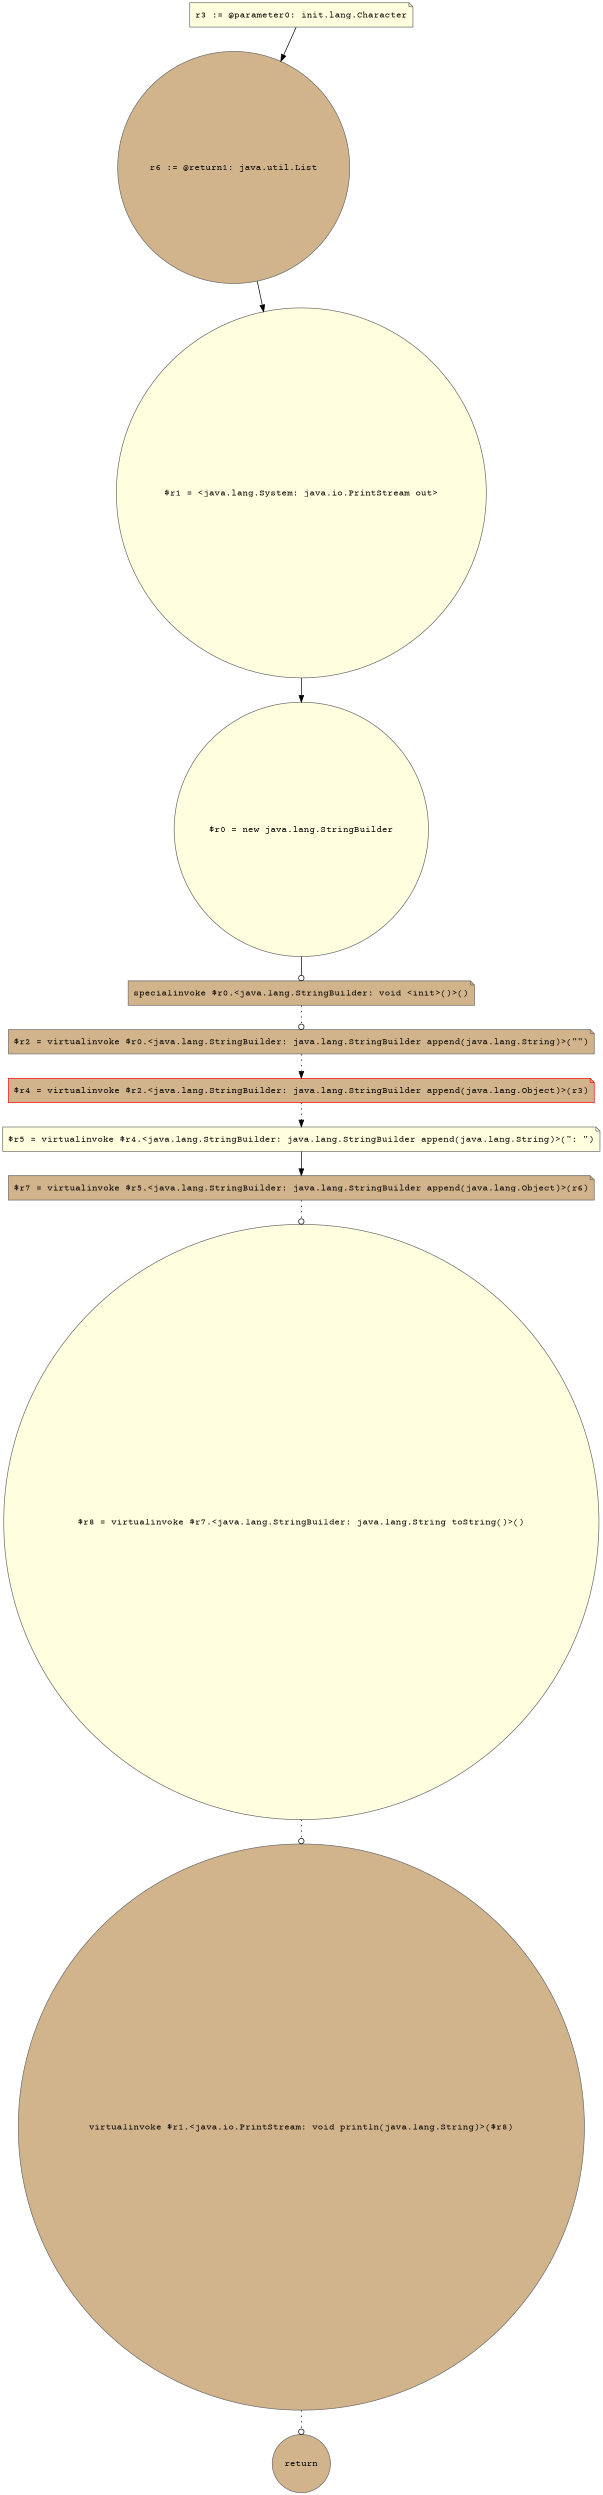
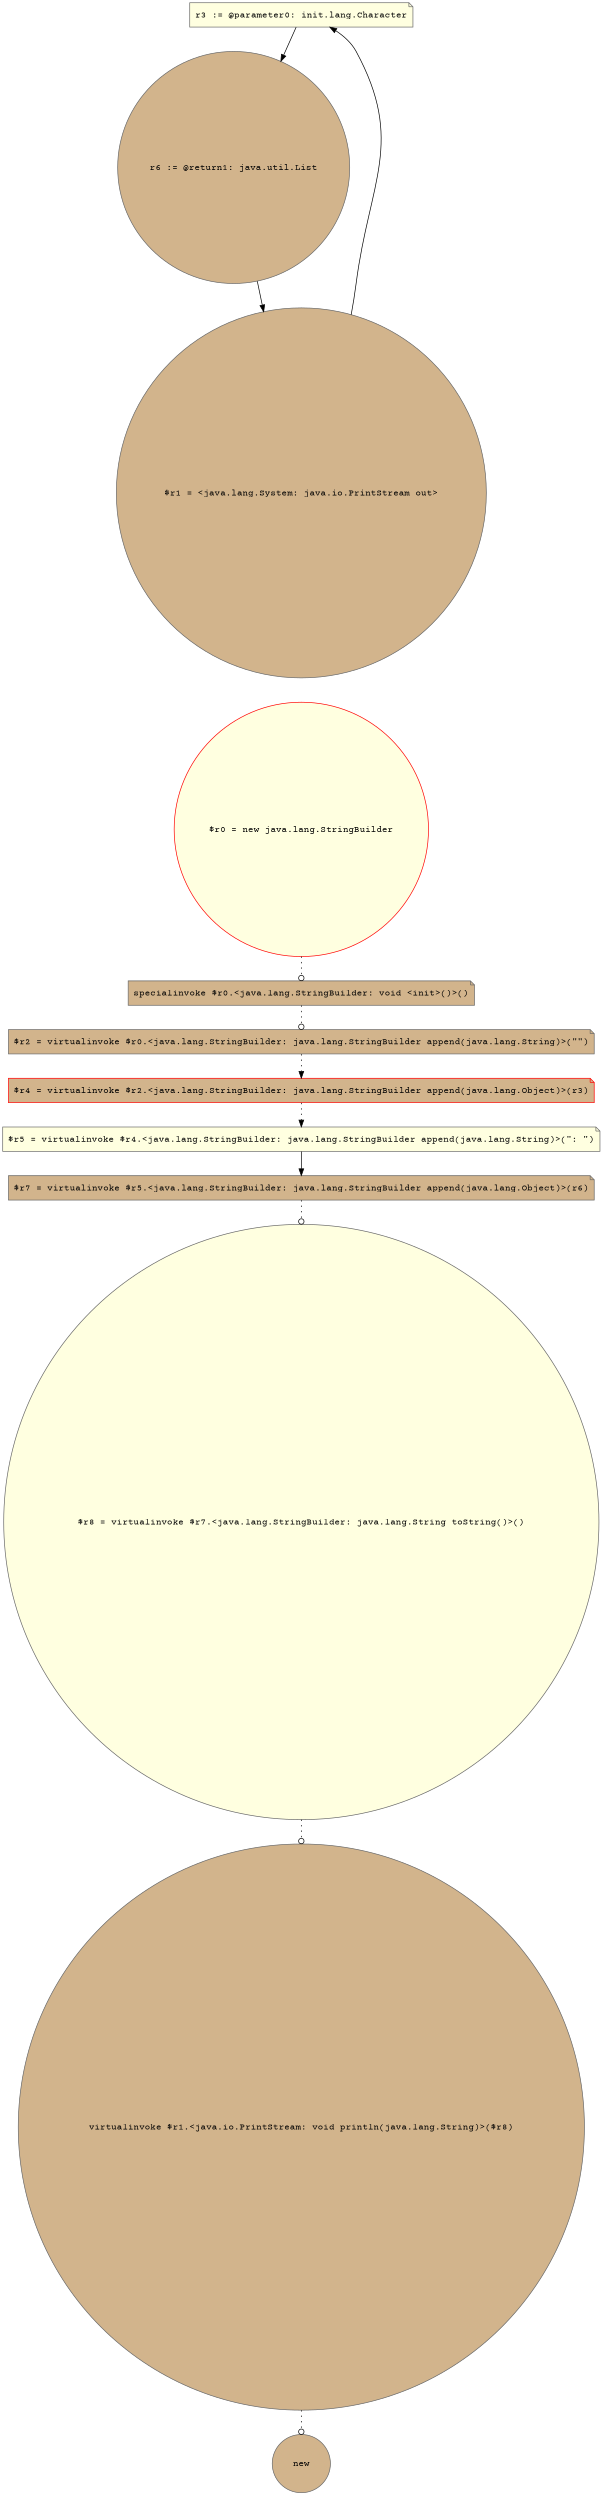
(301, 493) -> (301, 493)
(301, 687) -> (379, 167)
(301, 829) -> (301, 829)
(301, 966) -> (301, 966)
(301, 2464) -> (301, 2464)
